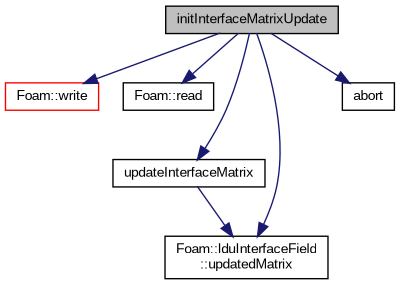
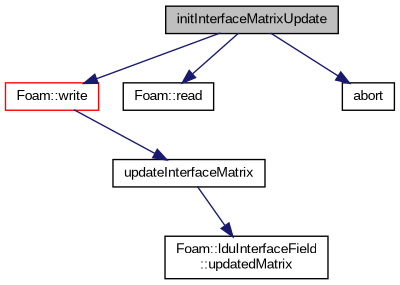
(233, 93) -> (114, 132)
(279, 129) -> none
